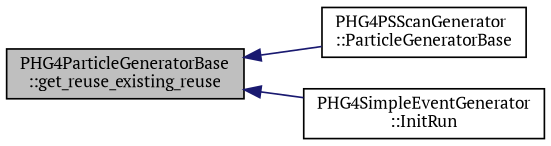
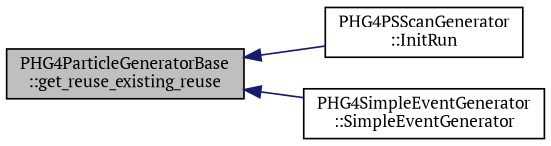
(424, 32) -> (424, 32)
(424, 114) -> (424, 114)
